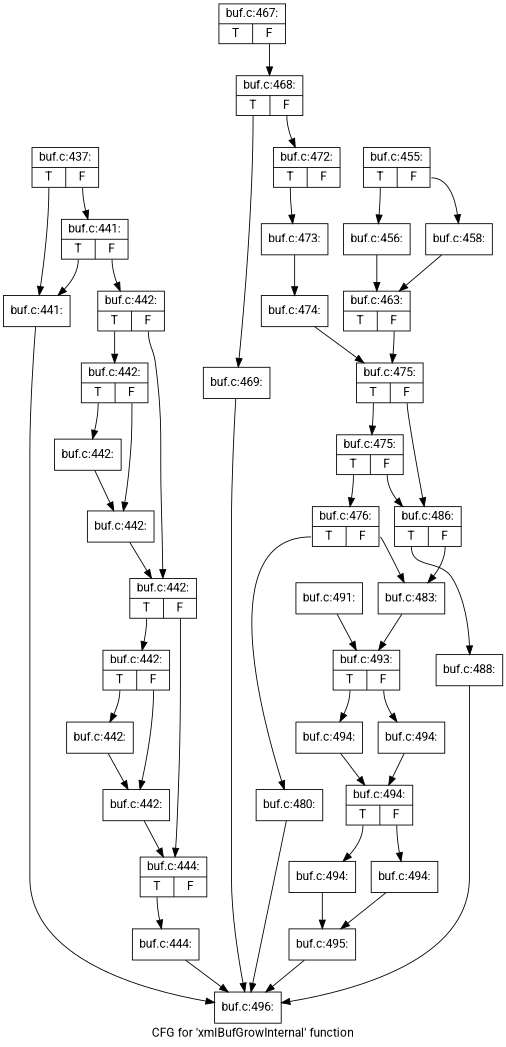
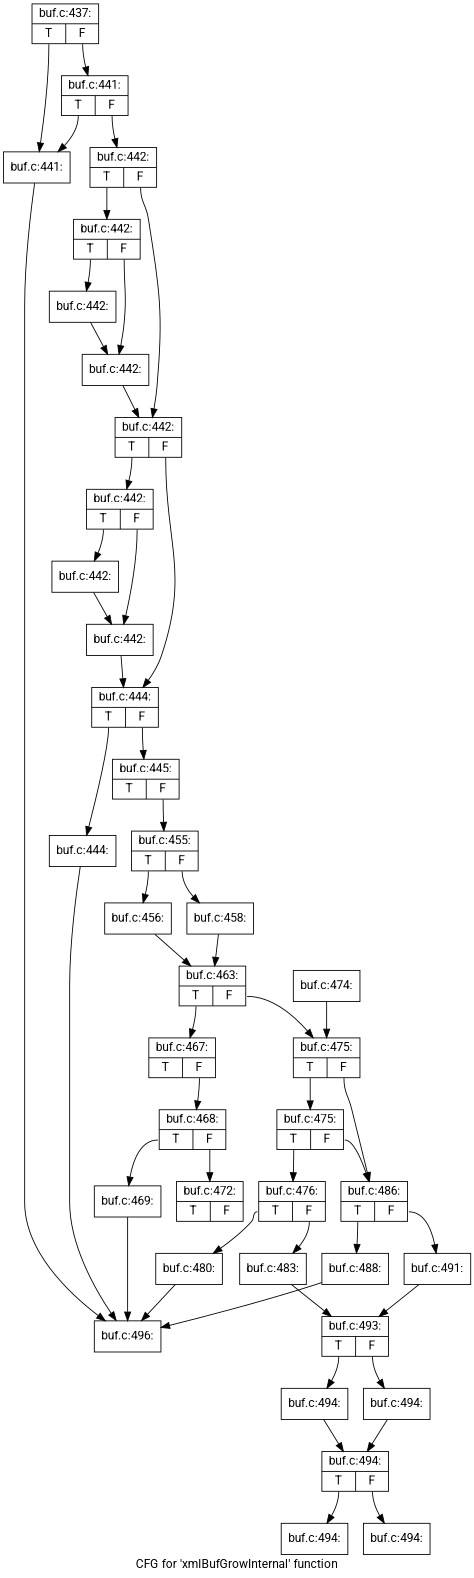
(295, 239) -> none
(442, 562) -> (427, 1223)
none -> (146, 779)
(322, 944) -> none
none -> (195, 1018)
